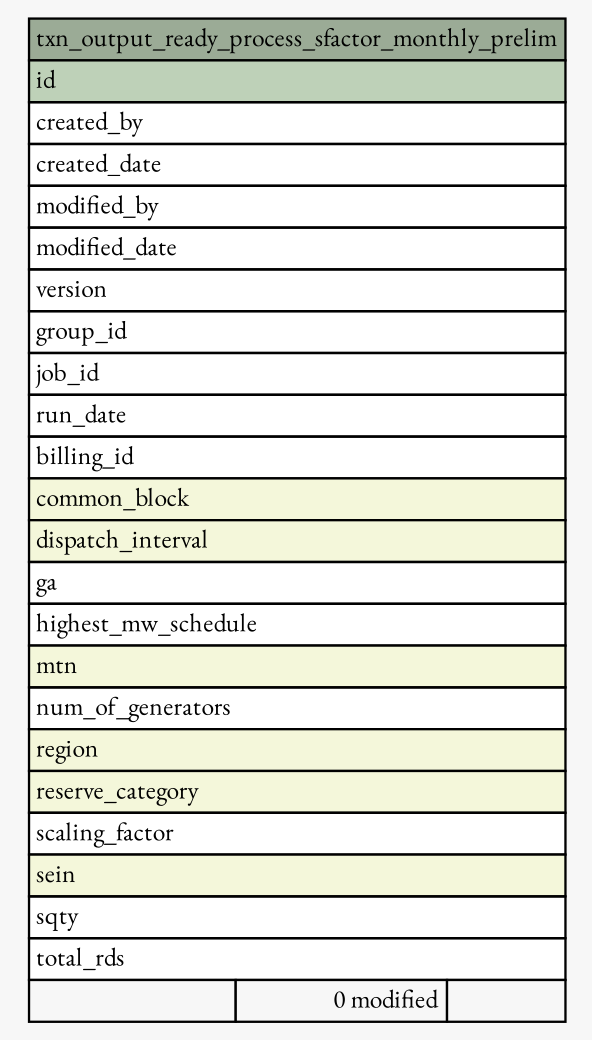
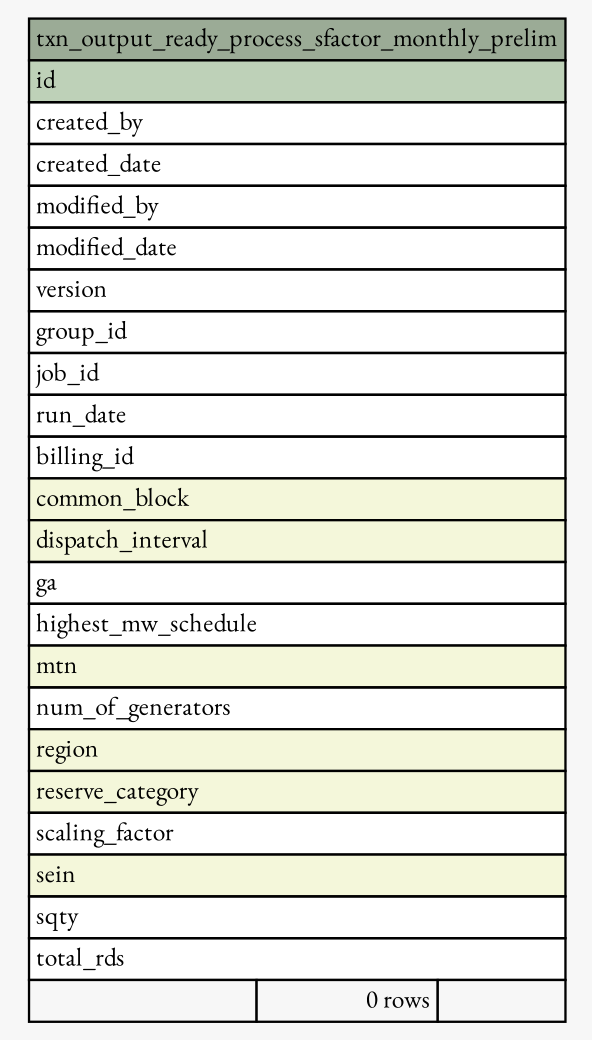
(387, 1000) -> (398, 1000)
